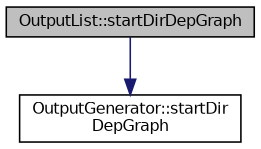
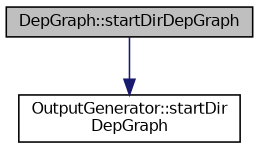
(130, 22) -> (129, 22)
